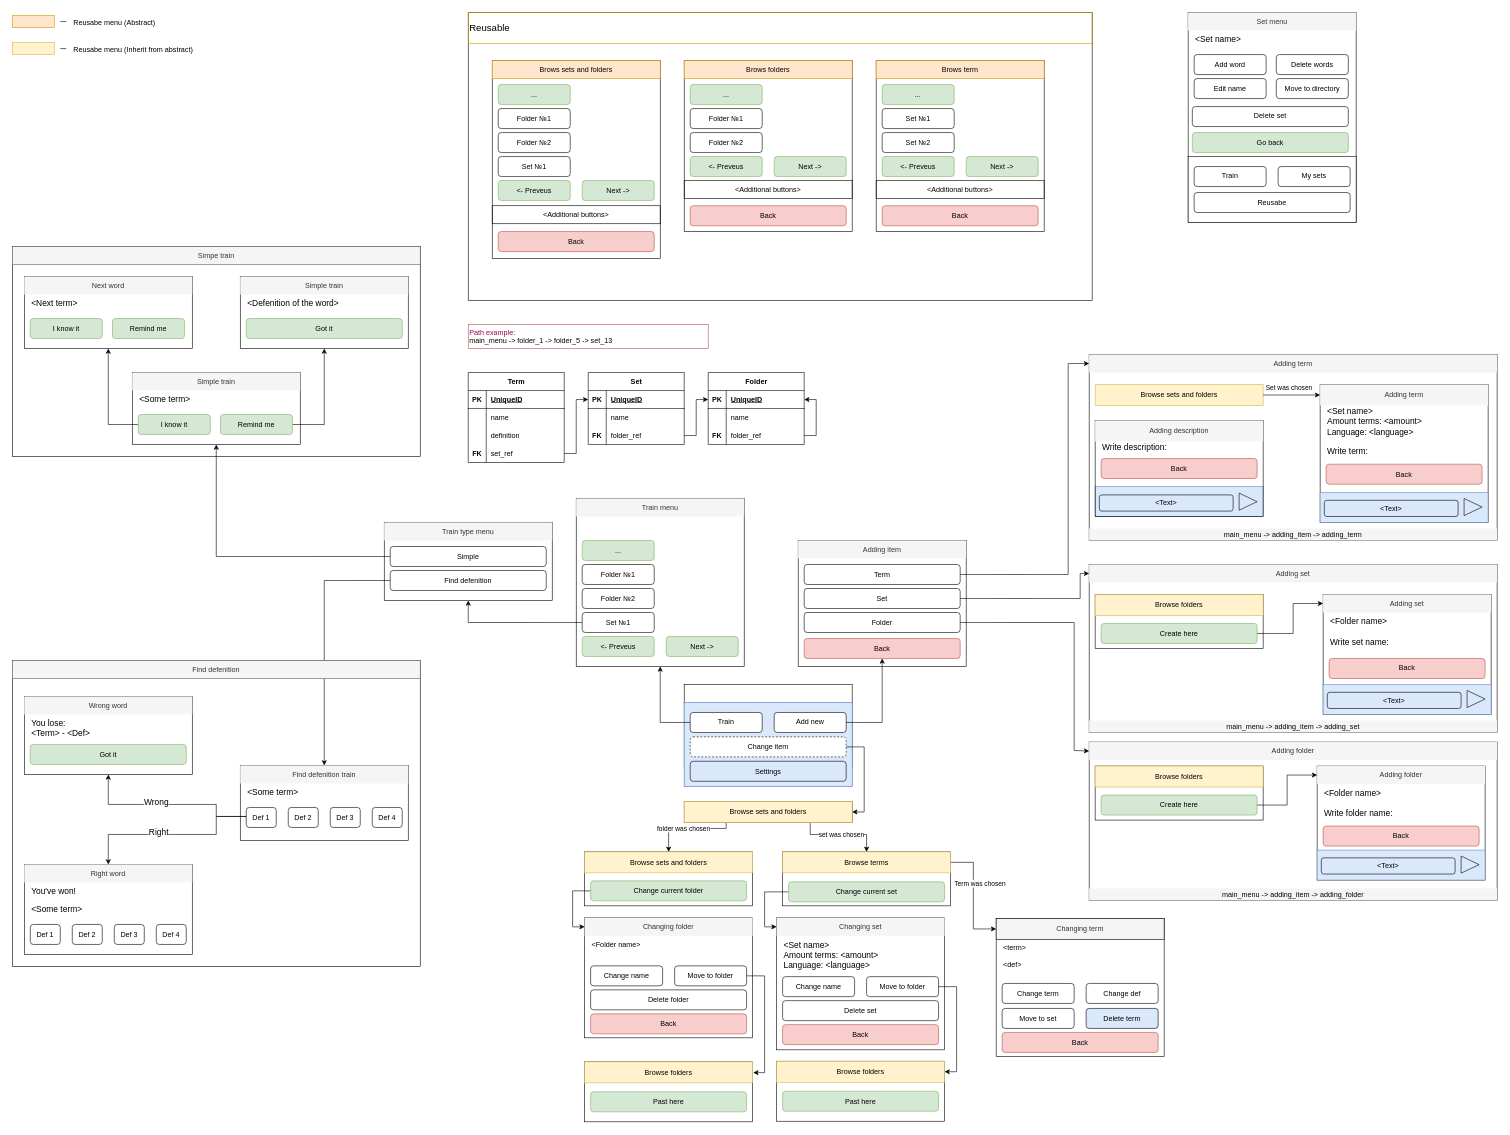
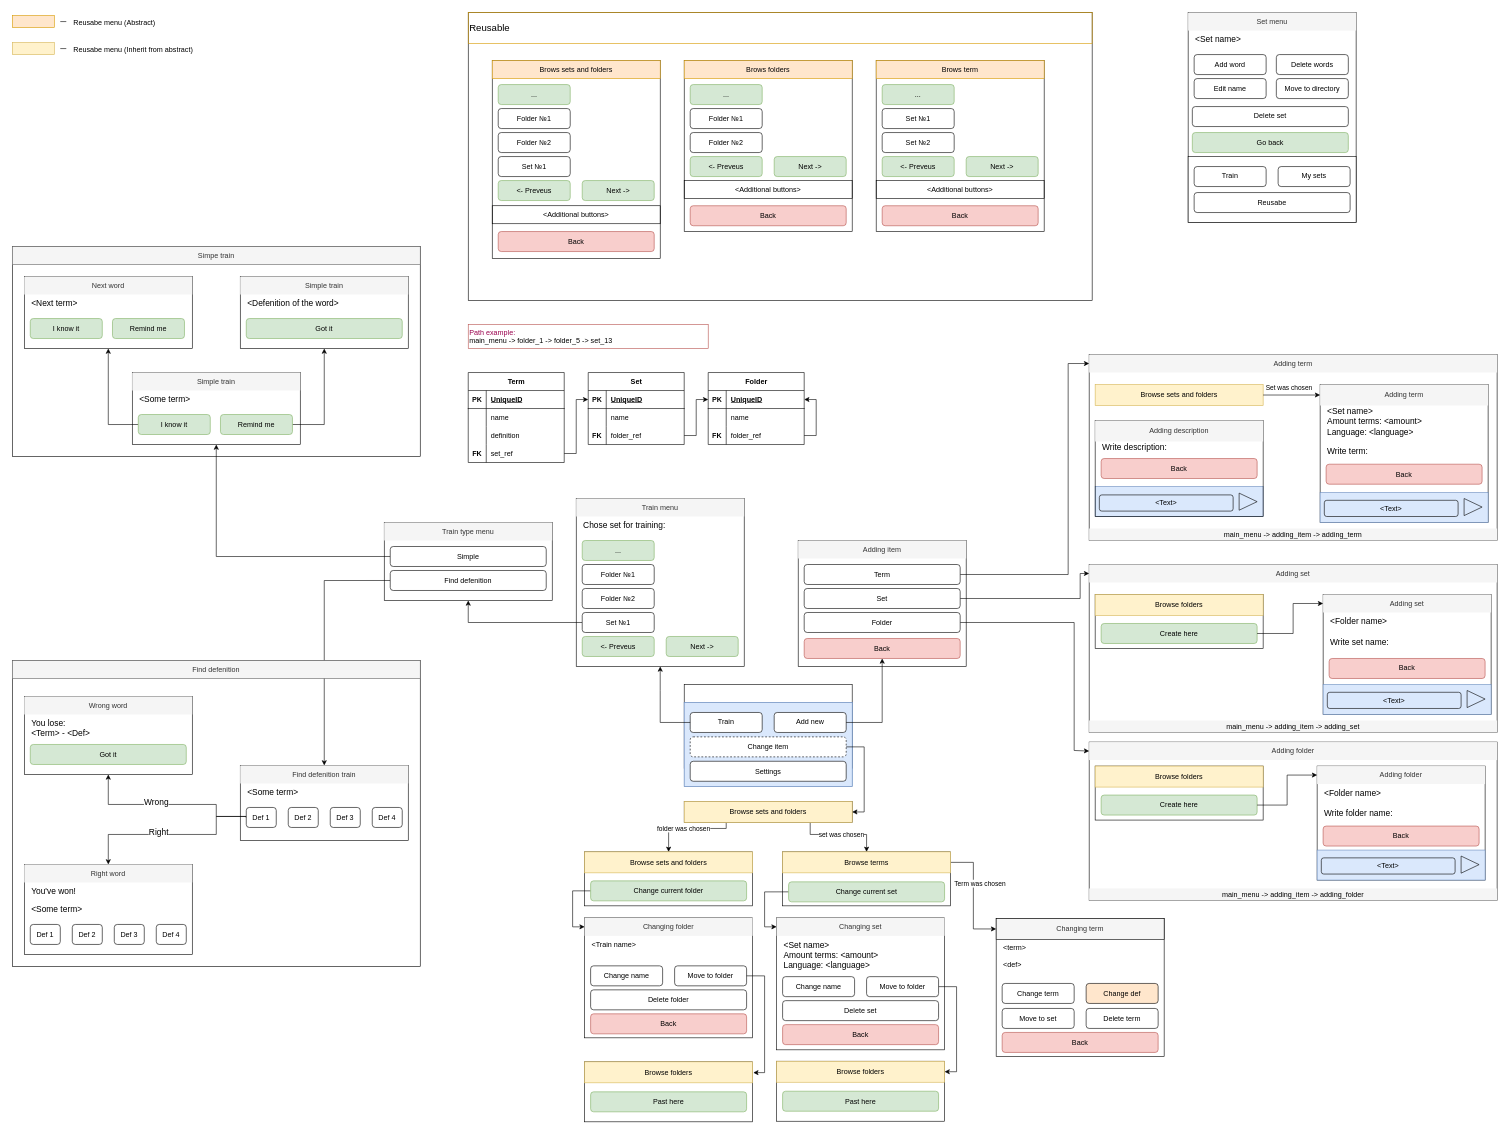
none -> (660, 528)
(768, 771) -> (768, 771)
(616, 945) -> (614, 945)
(1122, 993) -> (1122, 993)
(1122, 1018) -> (1122, 1018)
